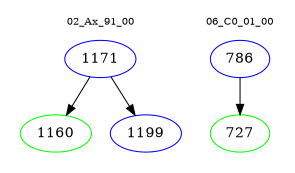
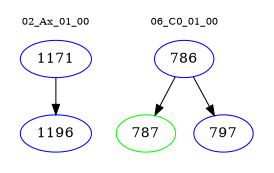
(101, 22) -> (56, 22)
(56, 133) -> none
(146, 133) -> (56, 133)
none -> (224, 133)
(240, 133) -> (146, 133)
